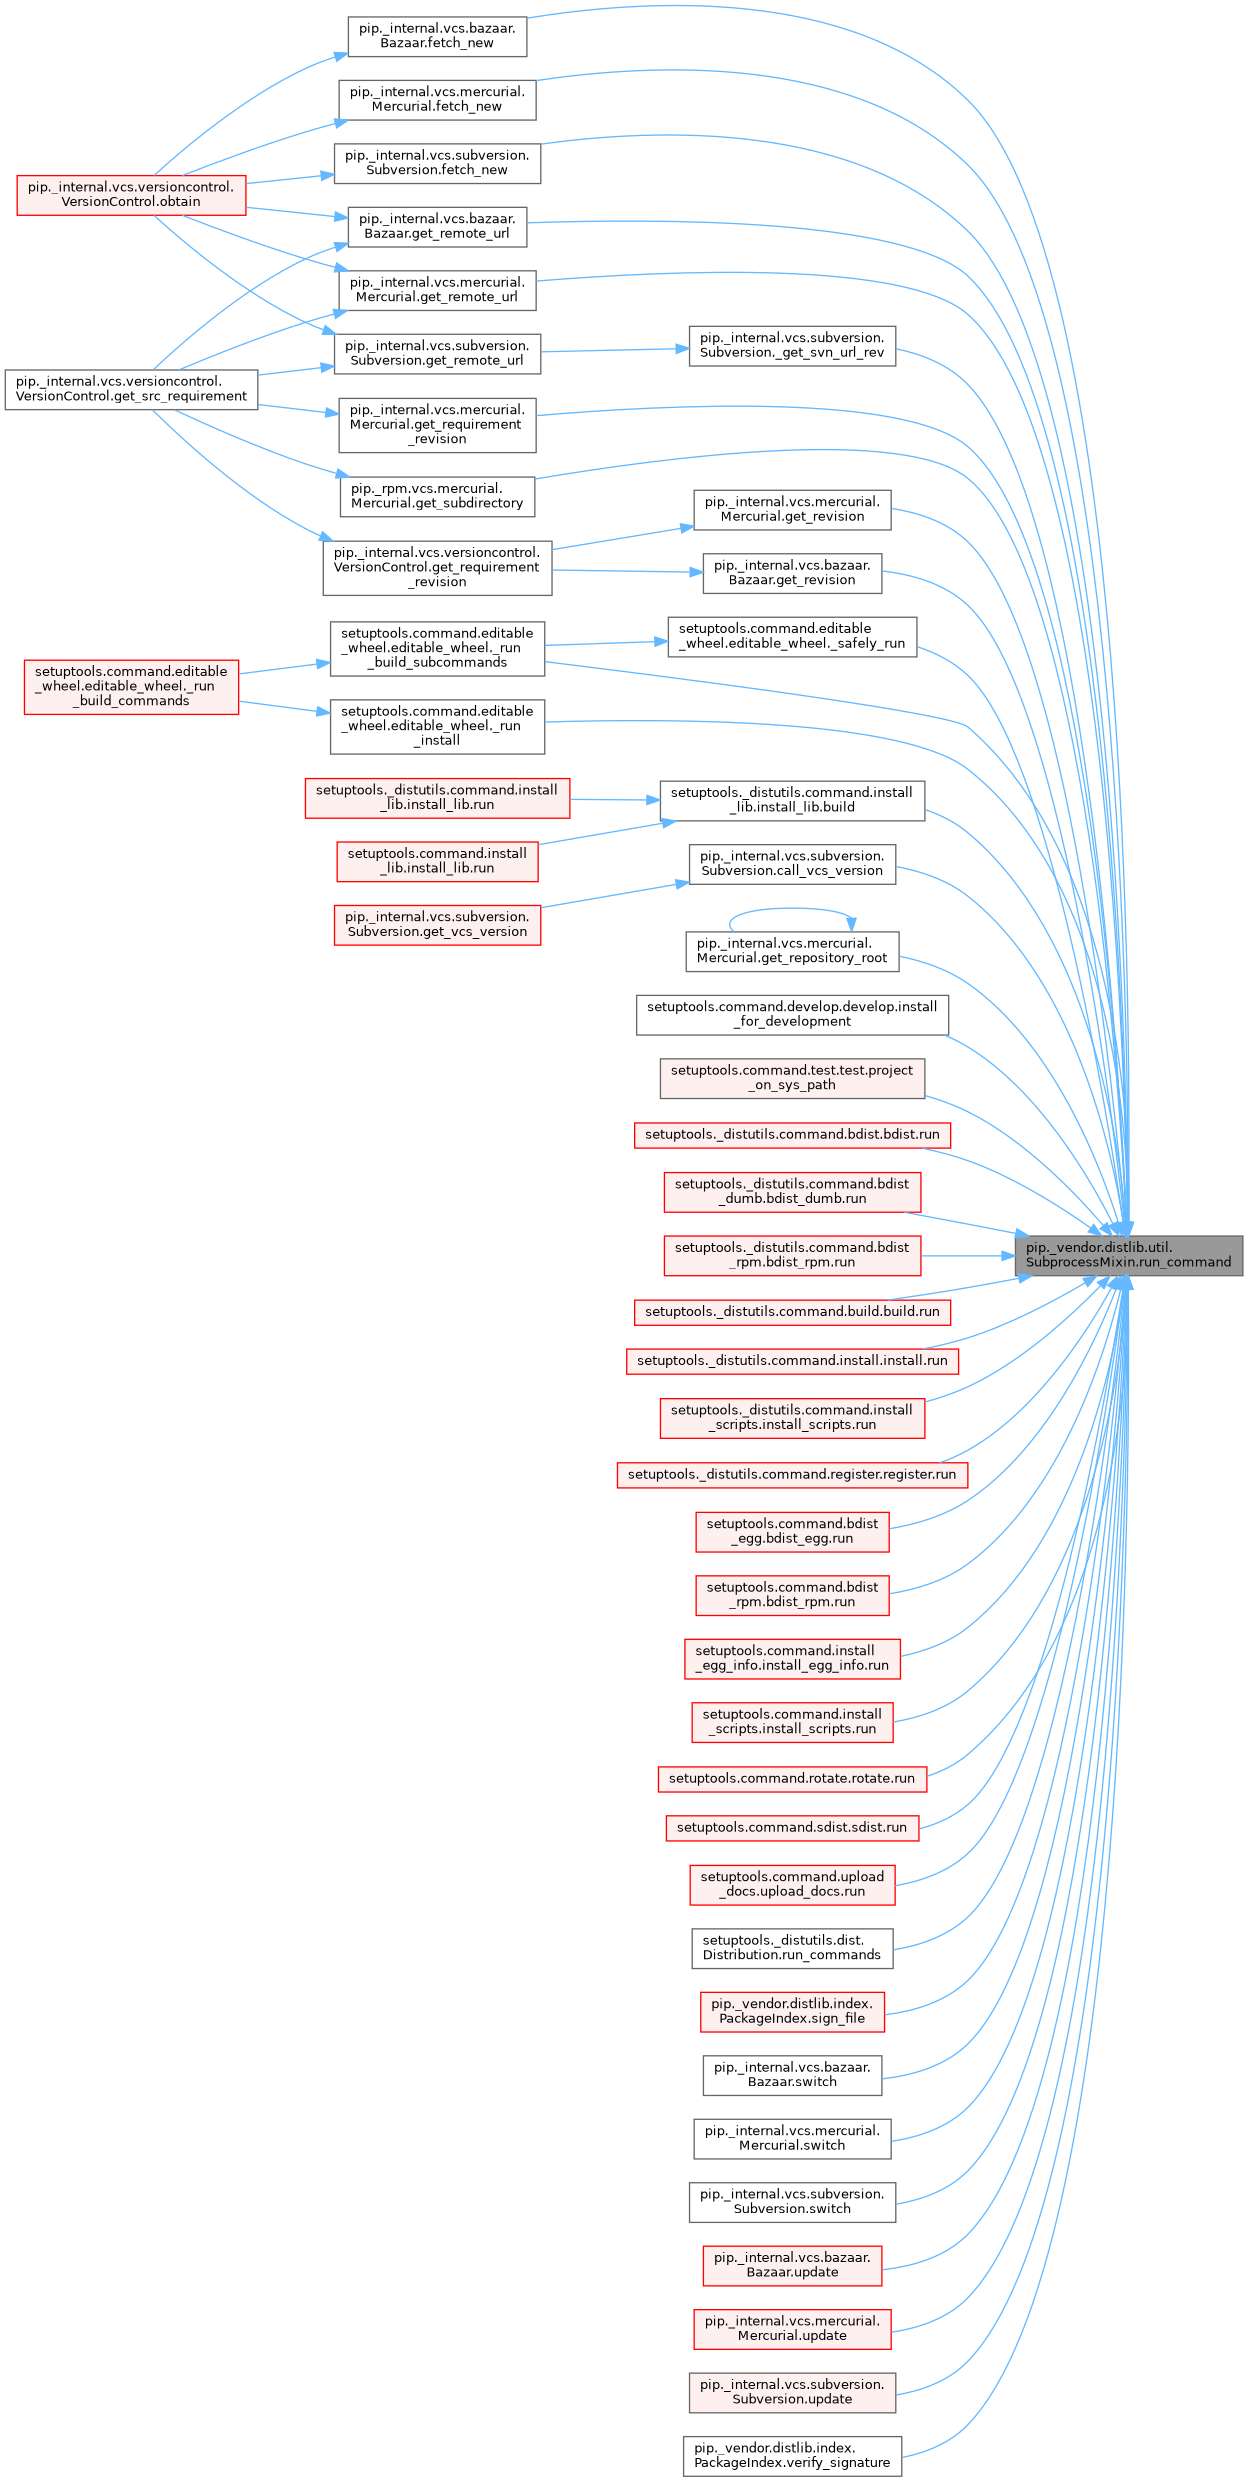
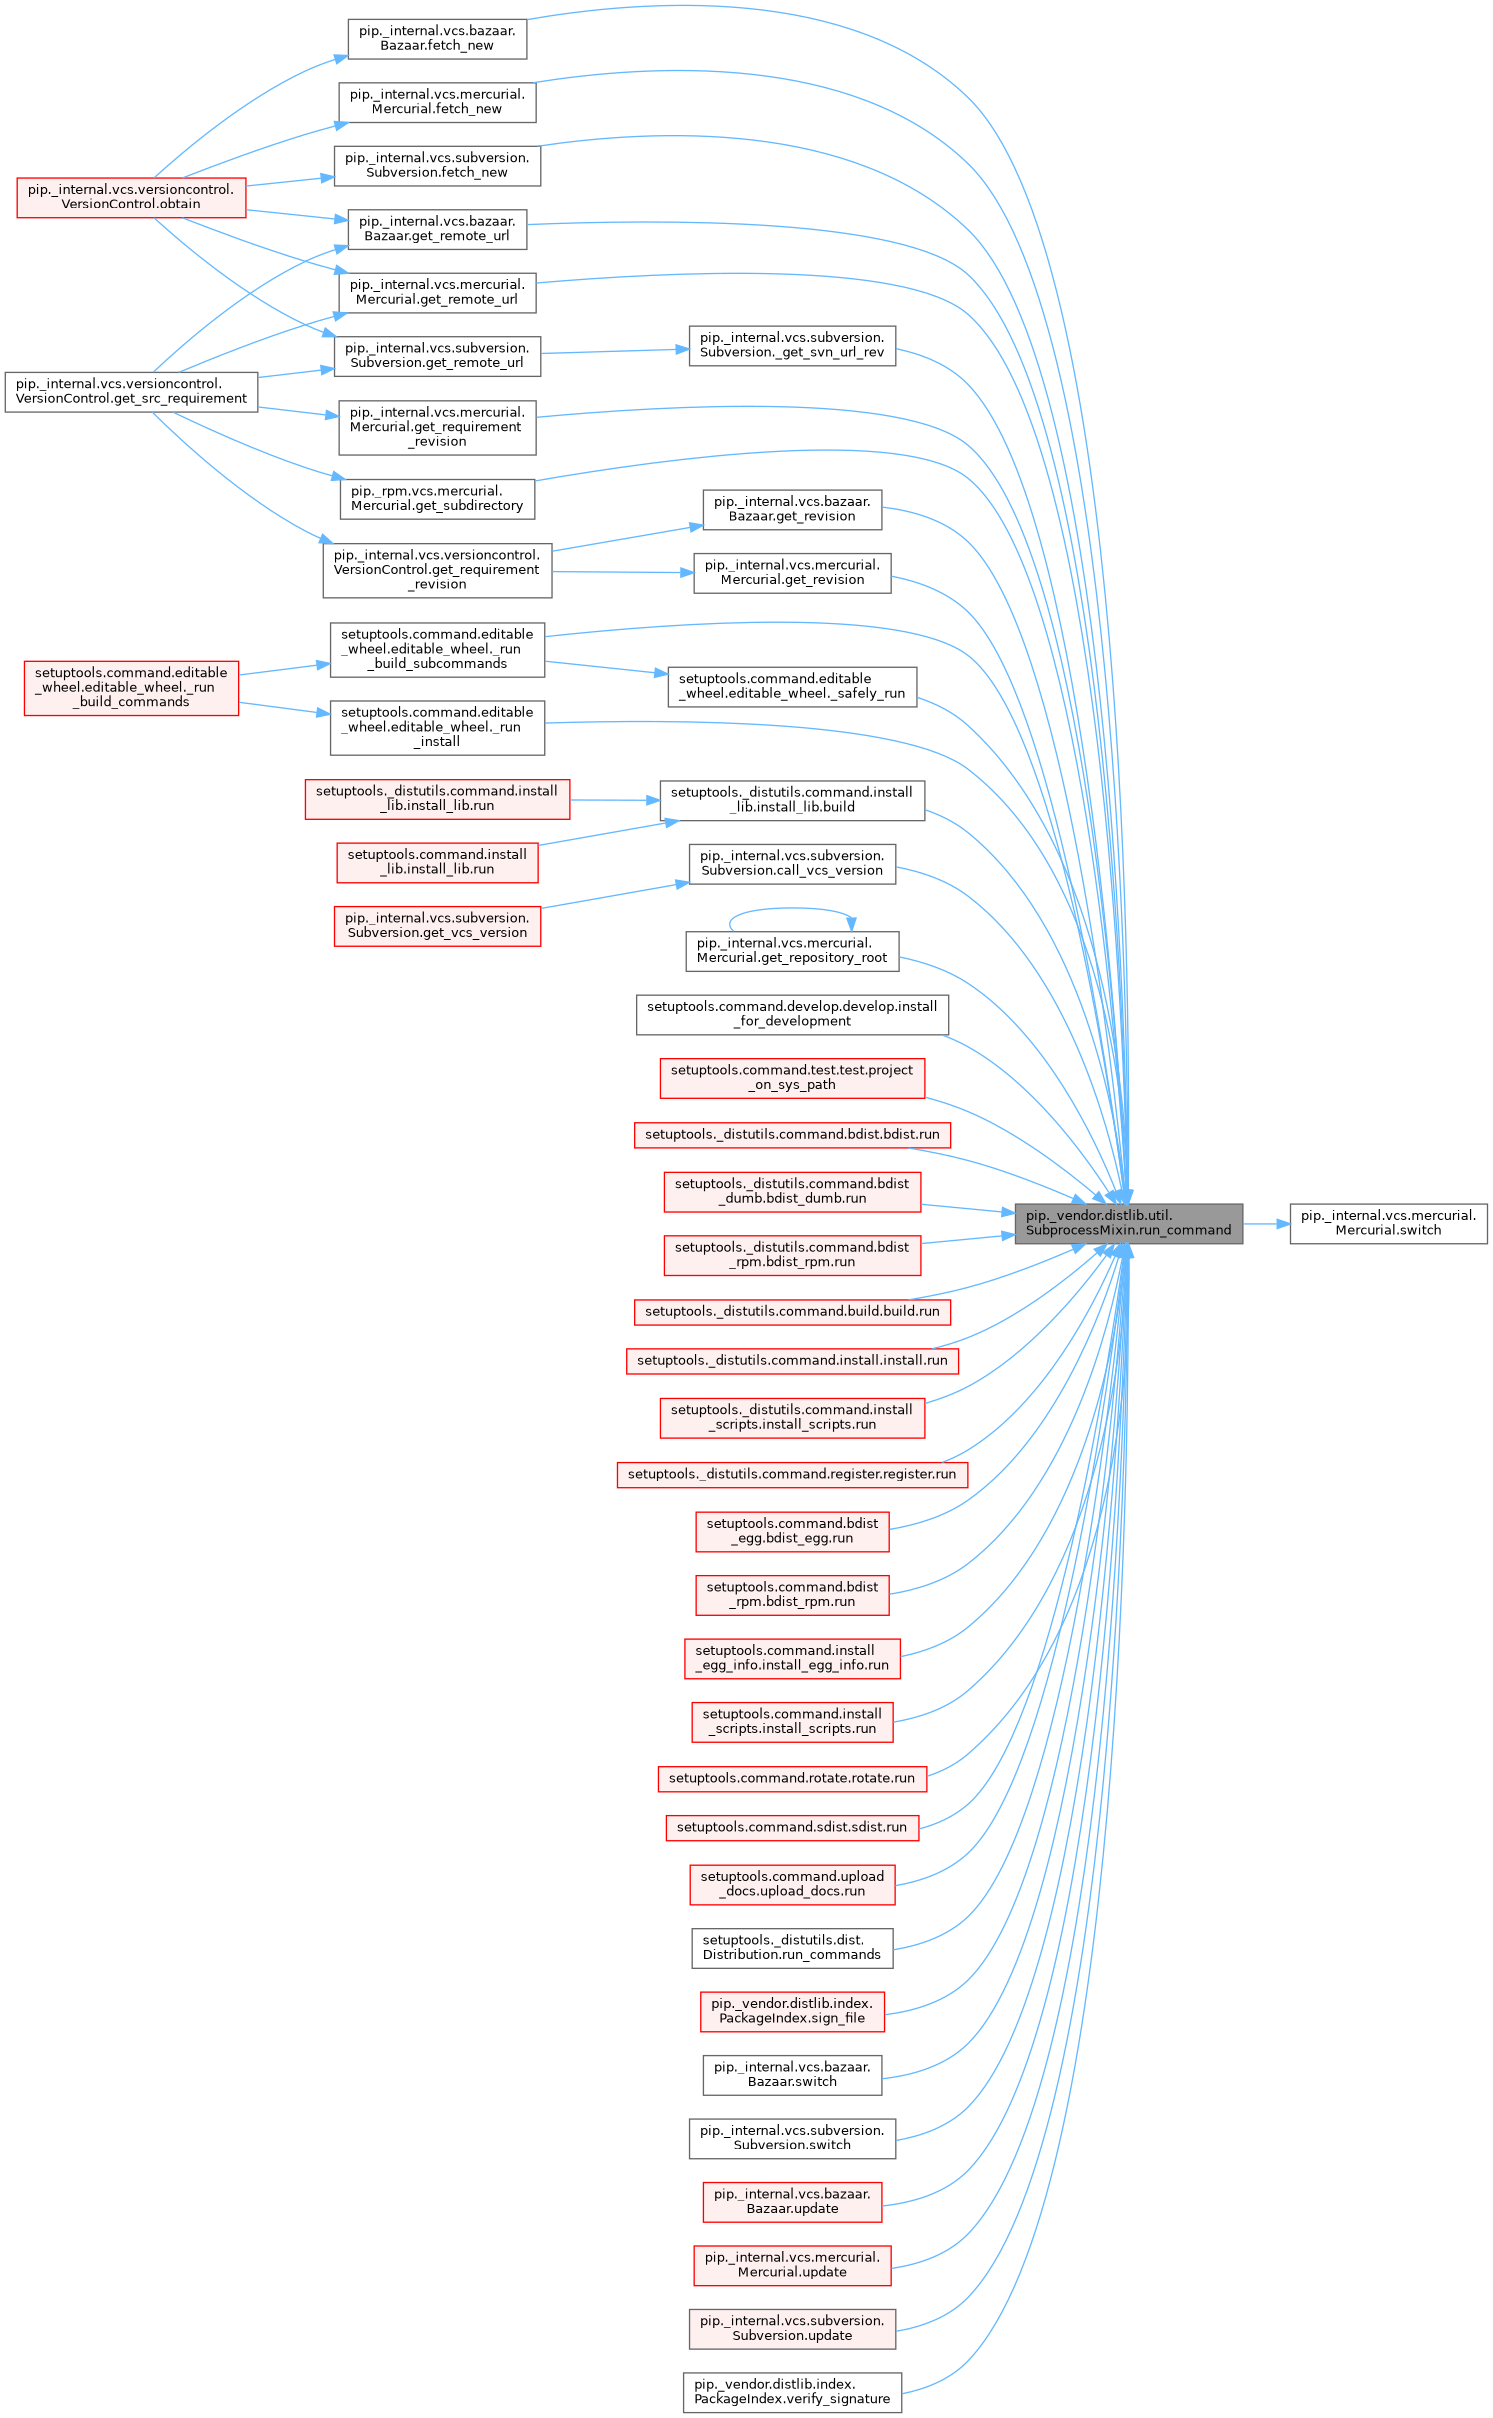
(793, 1079) -> (793, 1079)
(1082, 1751) -> (1260, 1224)
